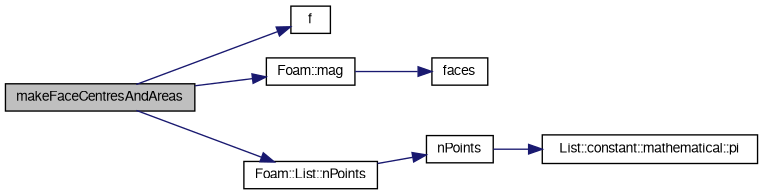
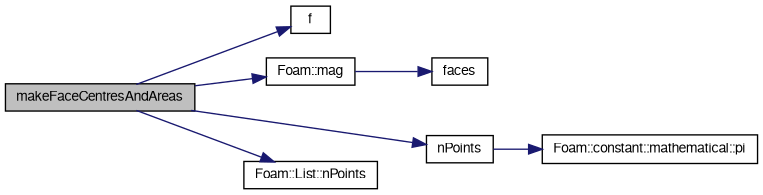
(650, 149) -> (650, 149)
(395, 160) -> (302, 126)
